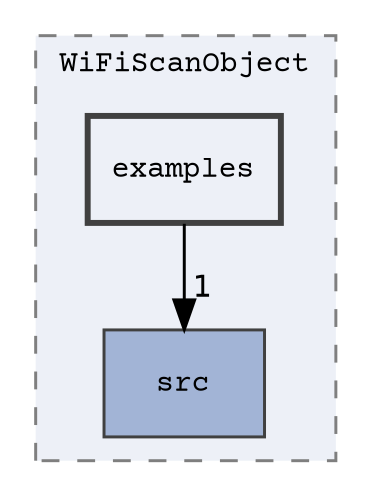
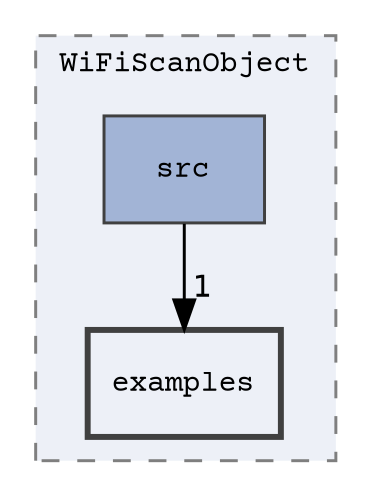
(184, 262) -> (184, 262)
